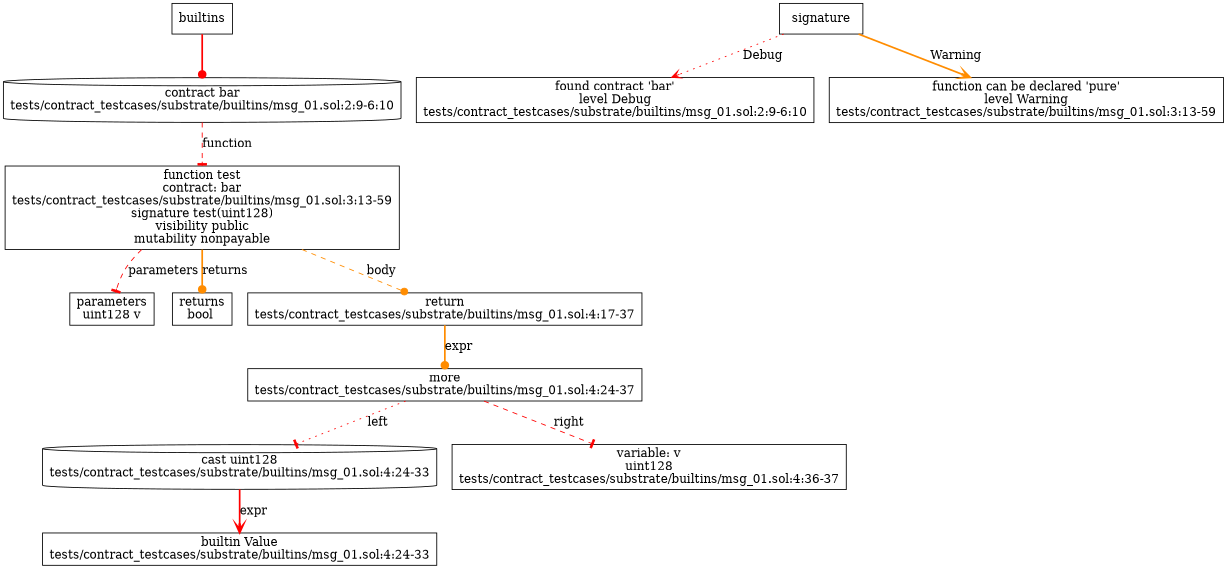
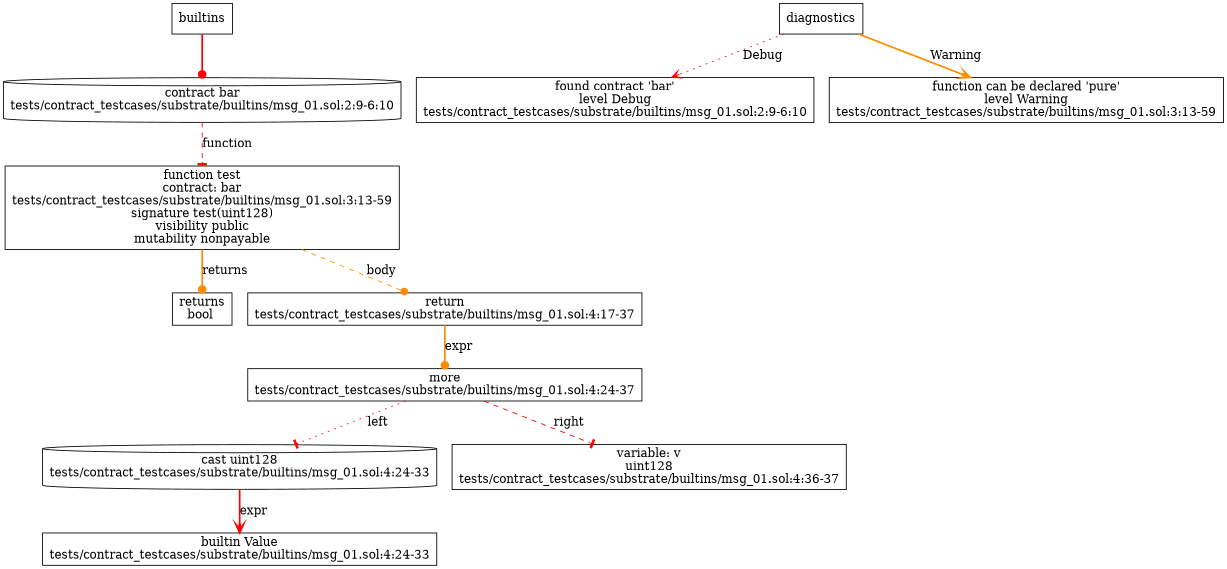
(821, 19) -> (821, 19)
(112, 309) -> none
